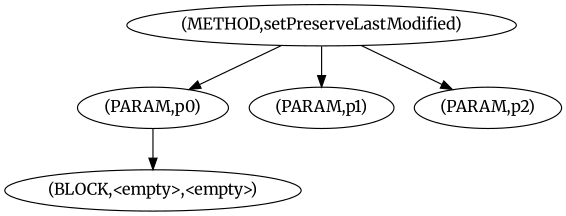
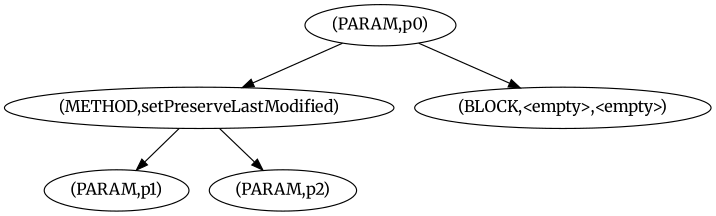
(240, 65) -> (298, 63)
